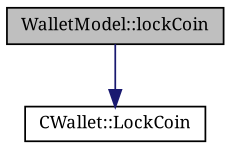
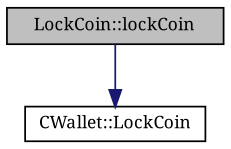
(115, 26) -> (115, 26)
